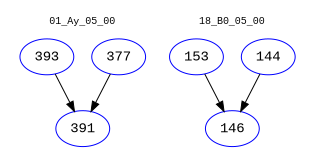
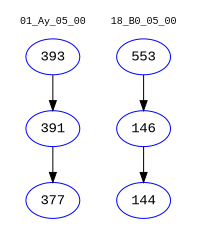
(196, 57) -> (144, 57)
(103, 88) -> (53, 160)
(253, 88) -> (144, 160)
